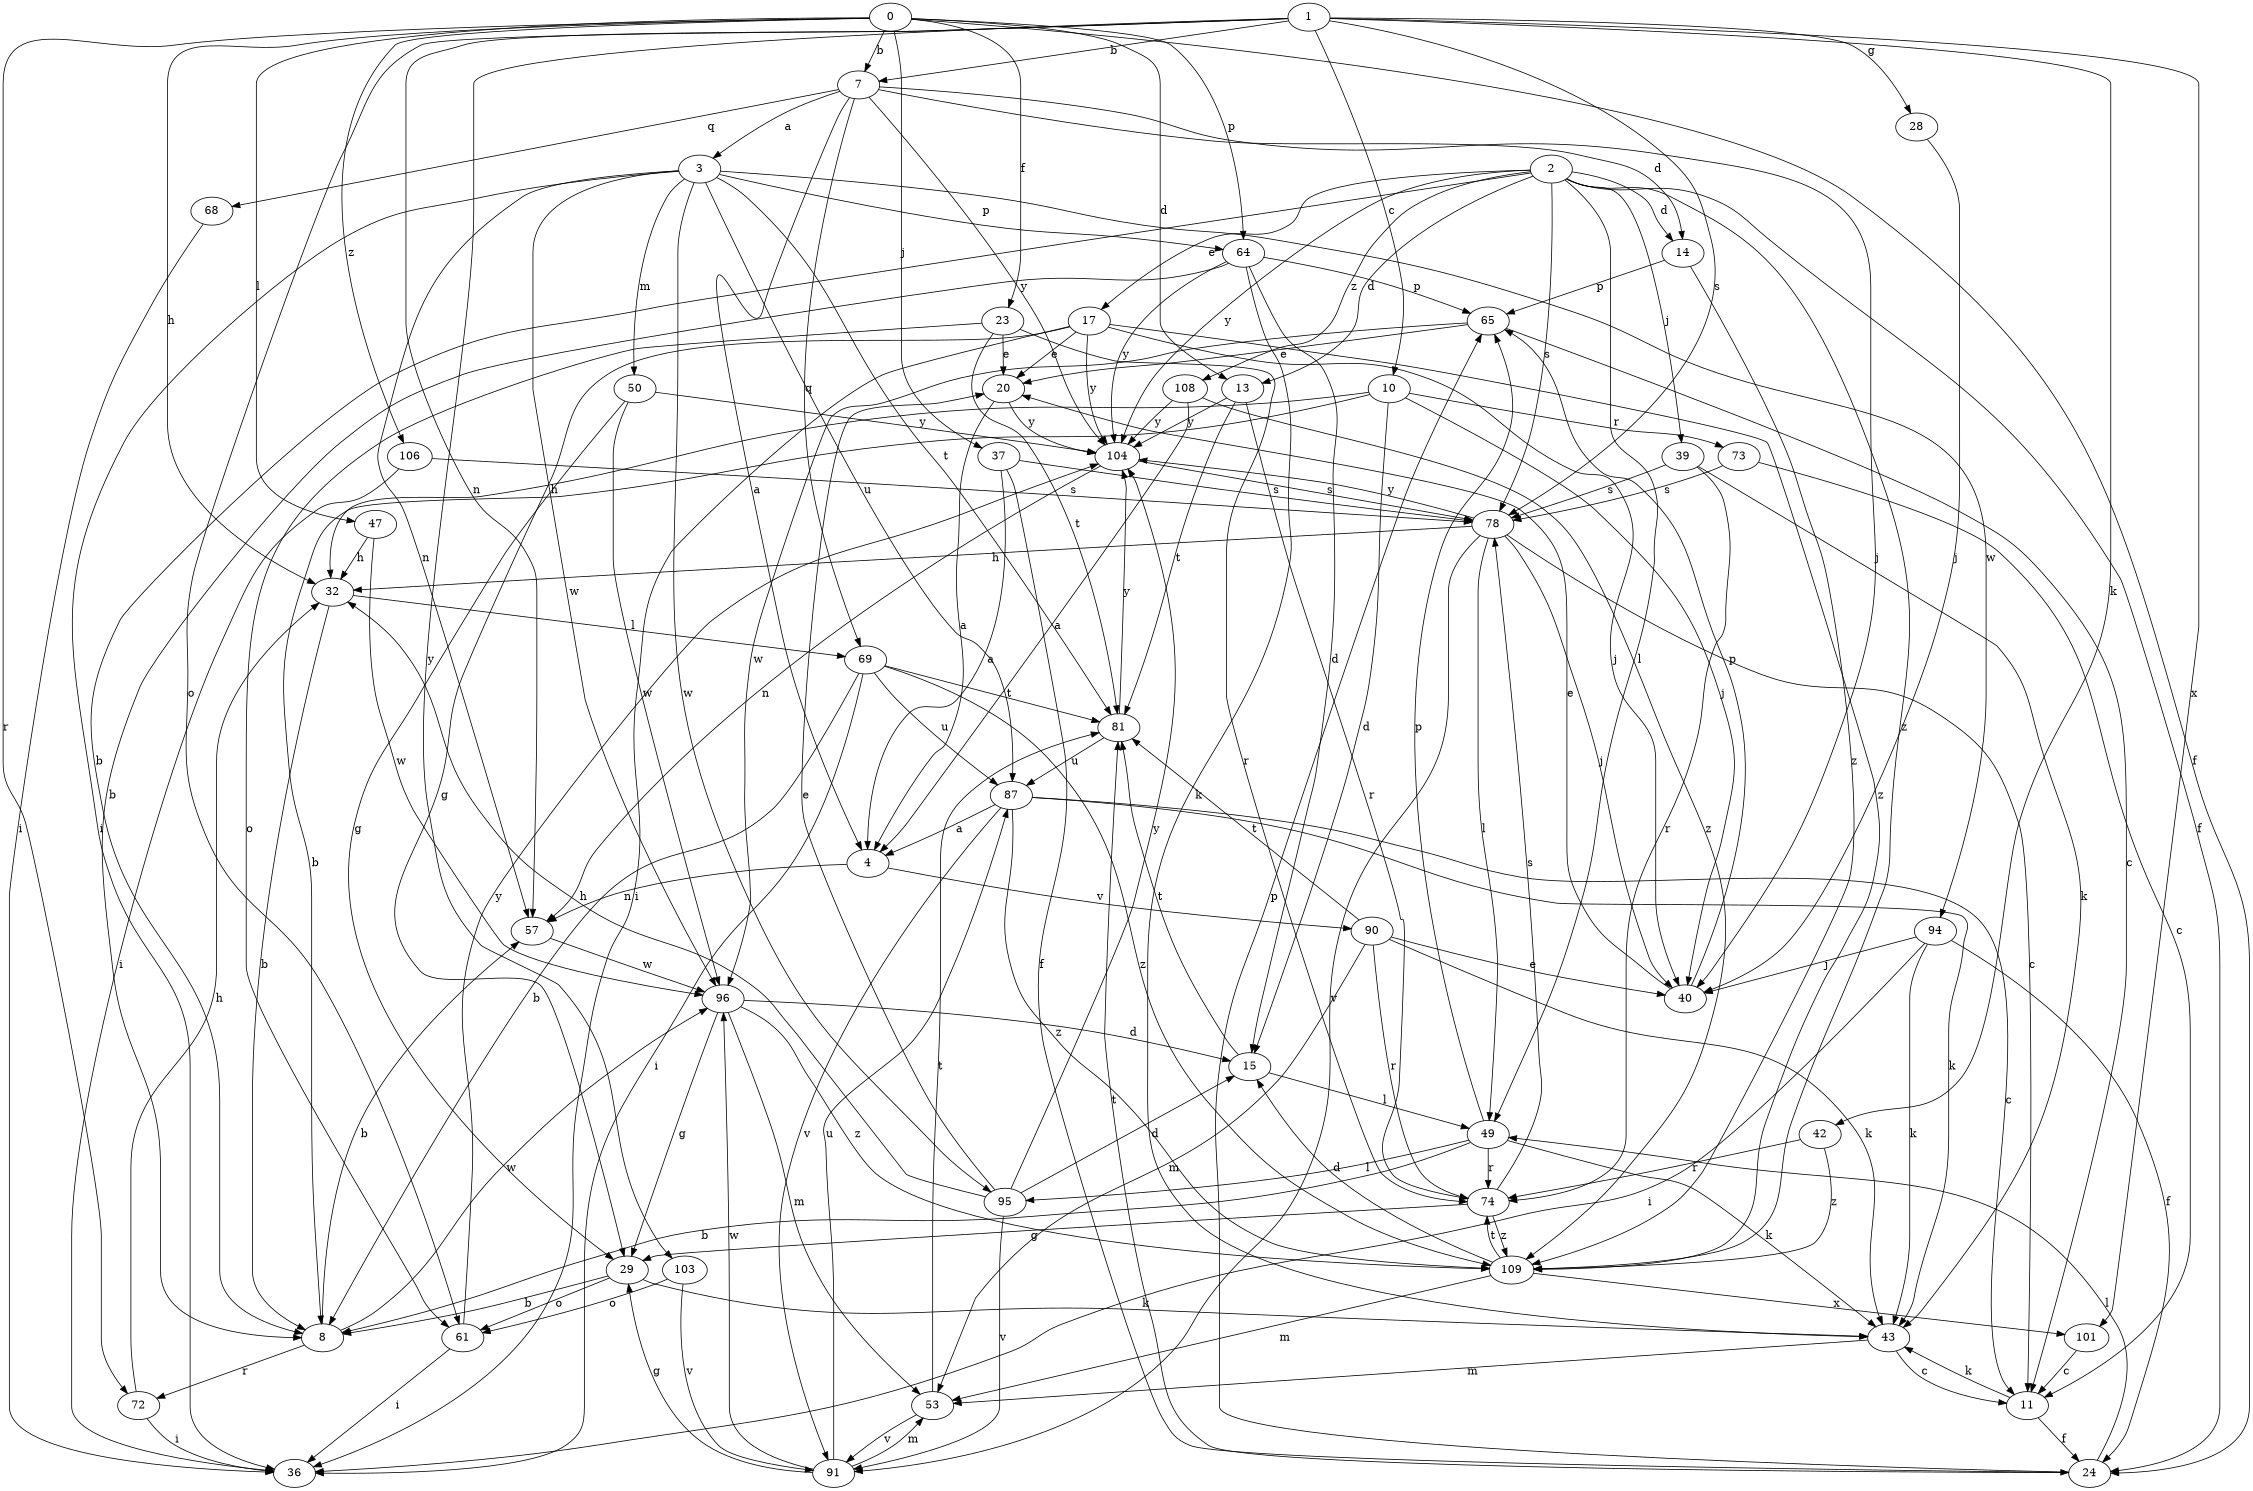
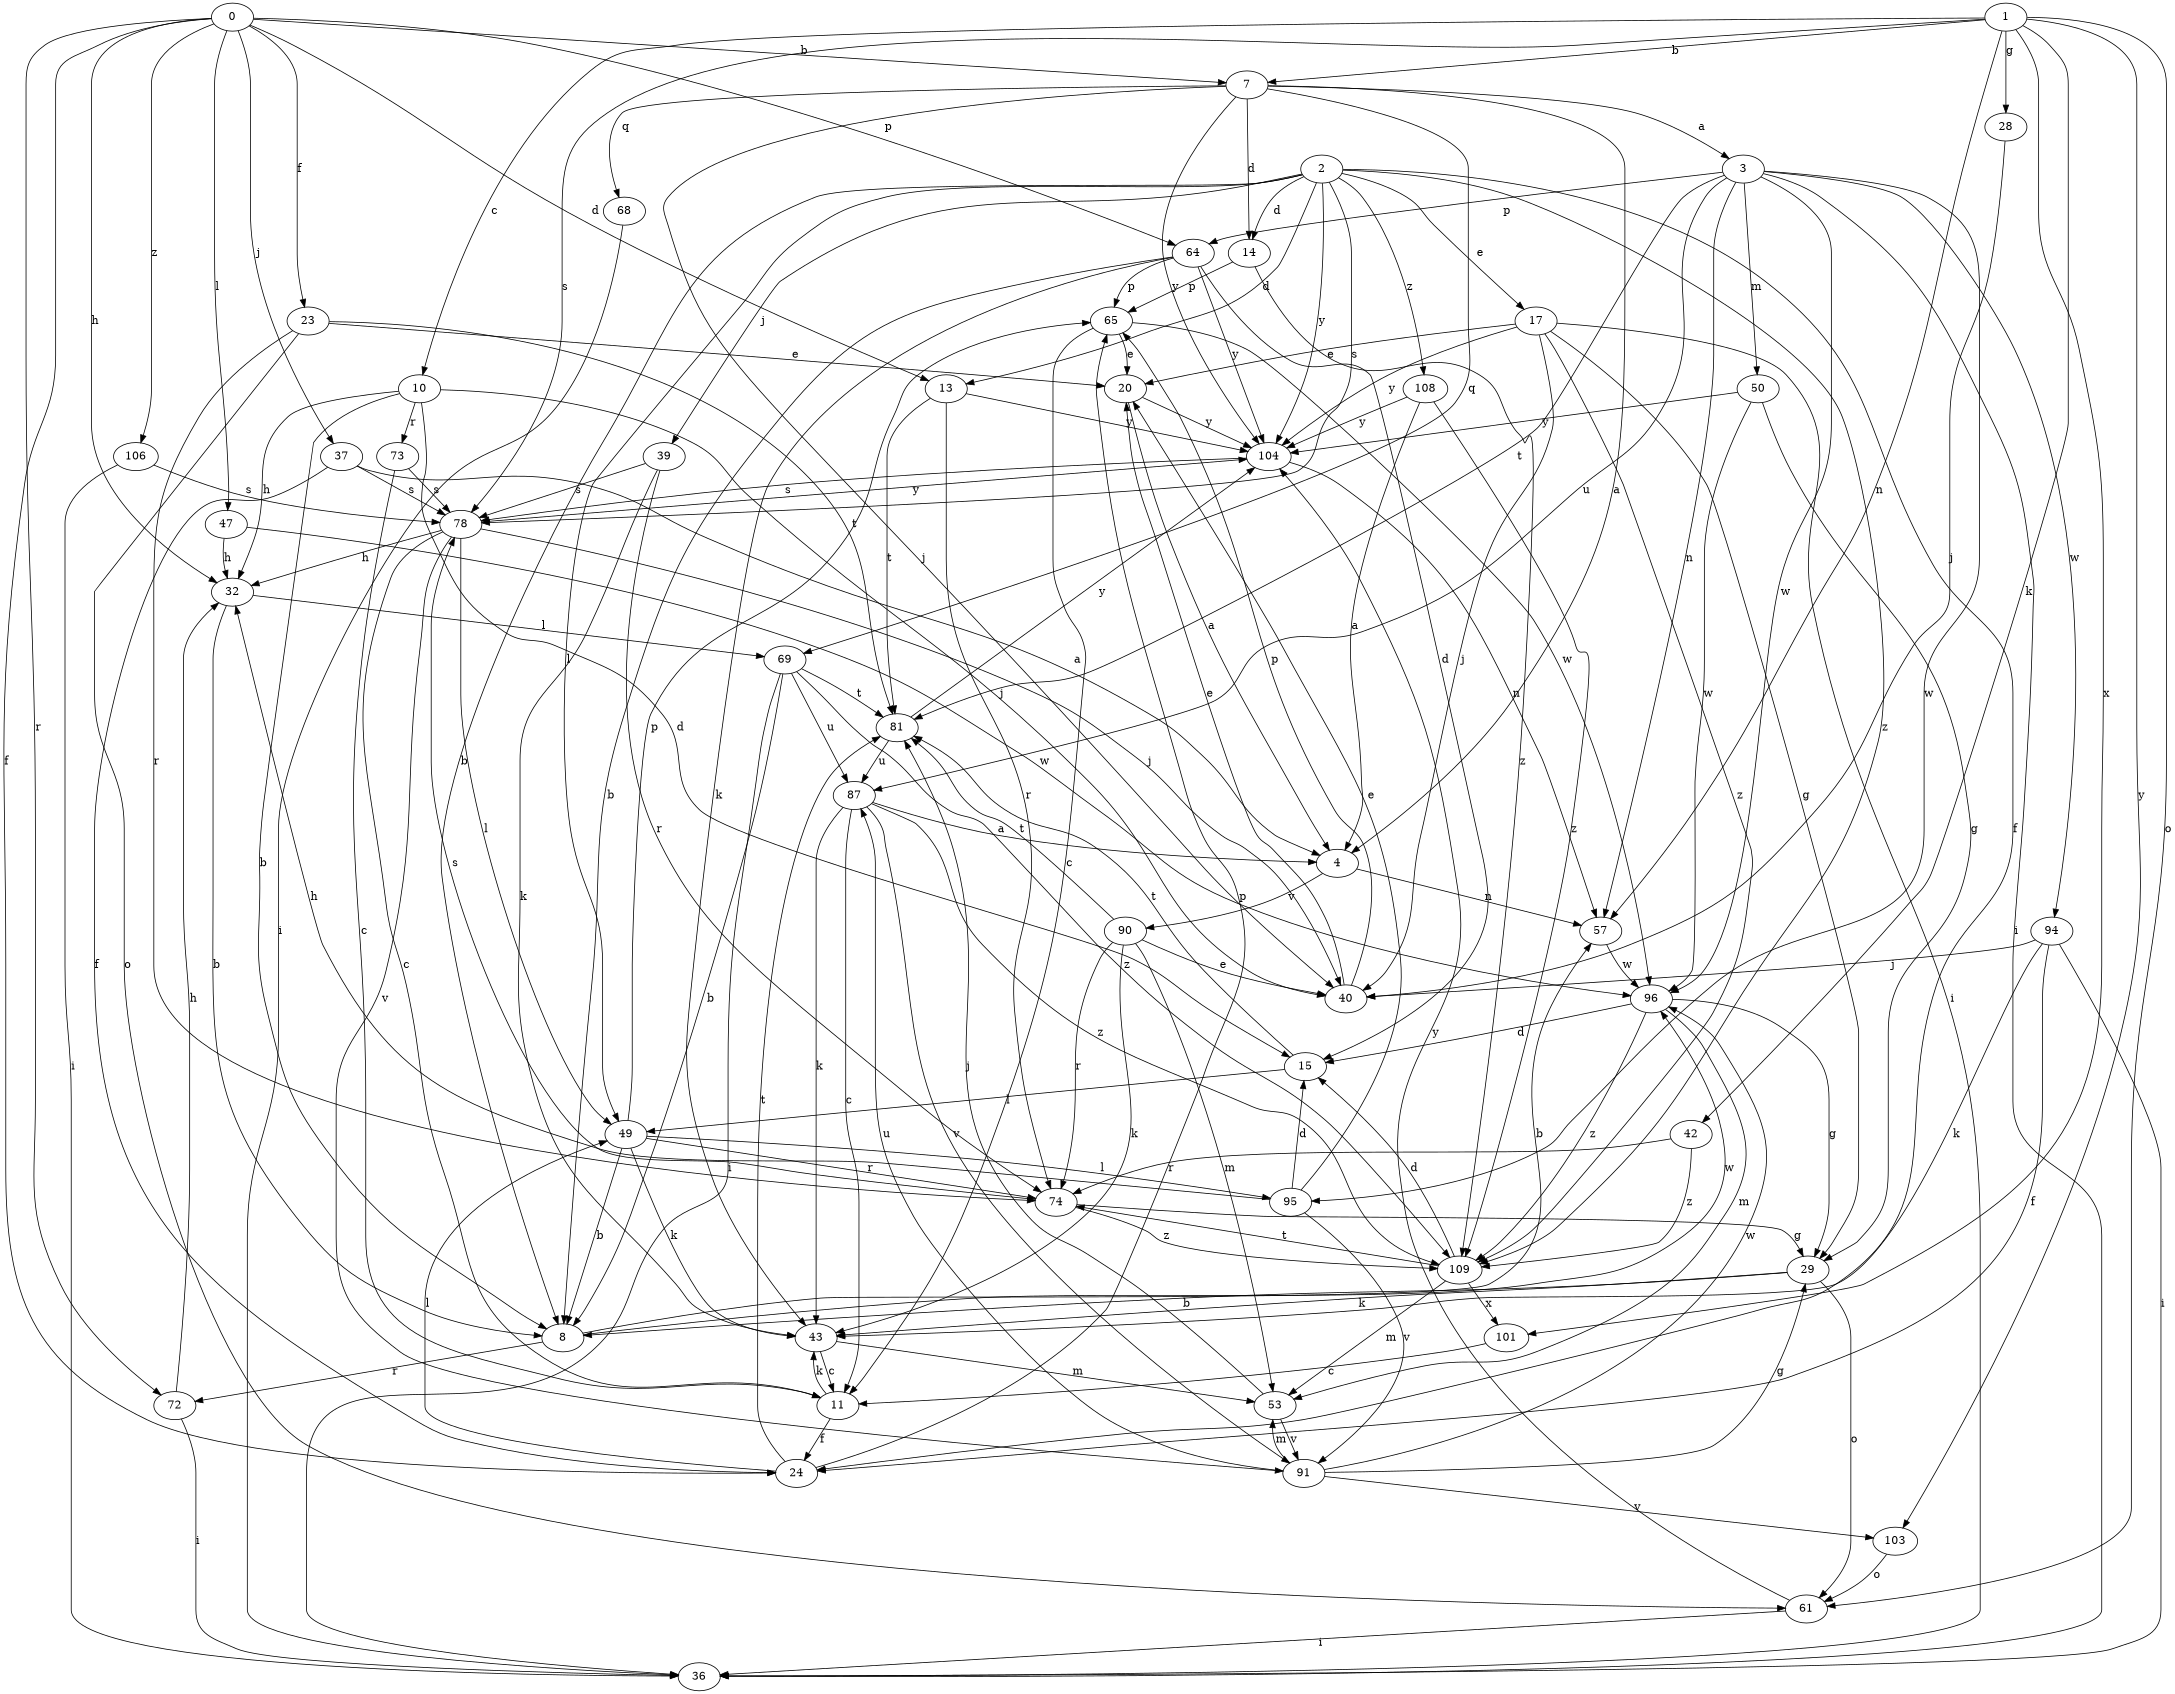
(1149, 842) -> none
(941, 1067) -> (968, 1067)
(697, 1412) -> (1595, 1507)
